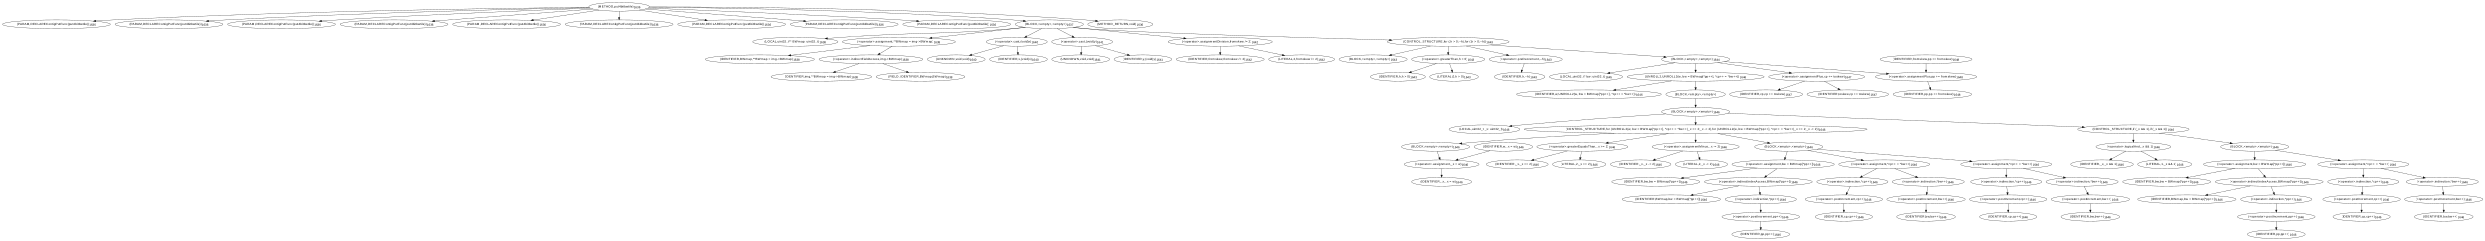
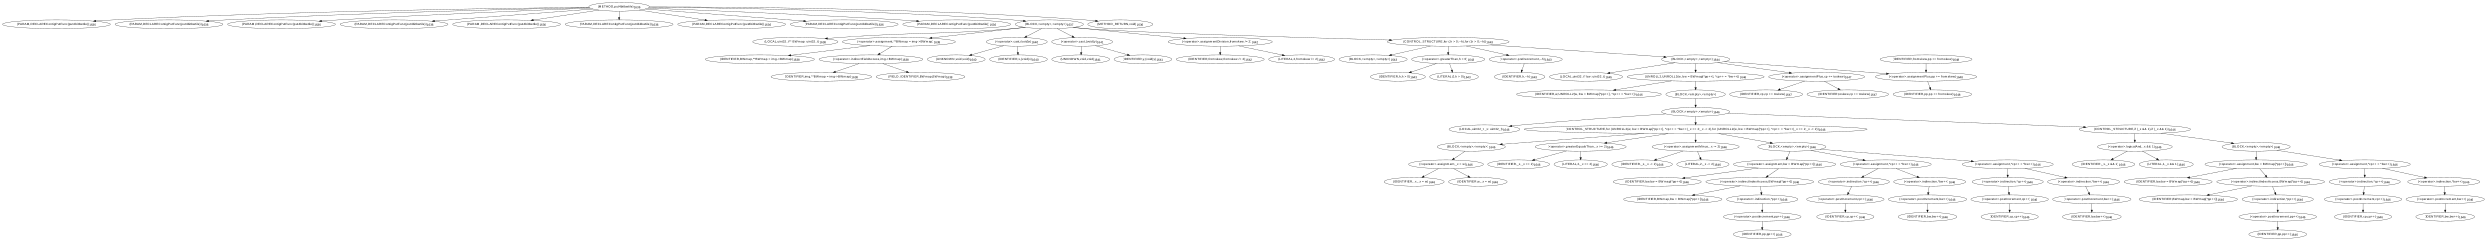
(1474, 155) -> (1461, 172)
